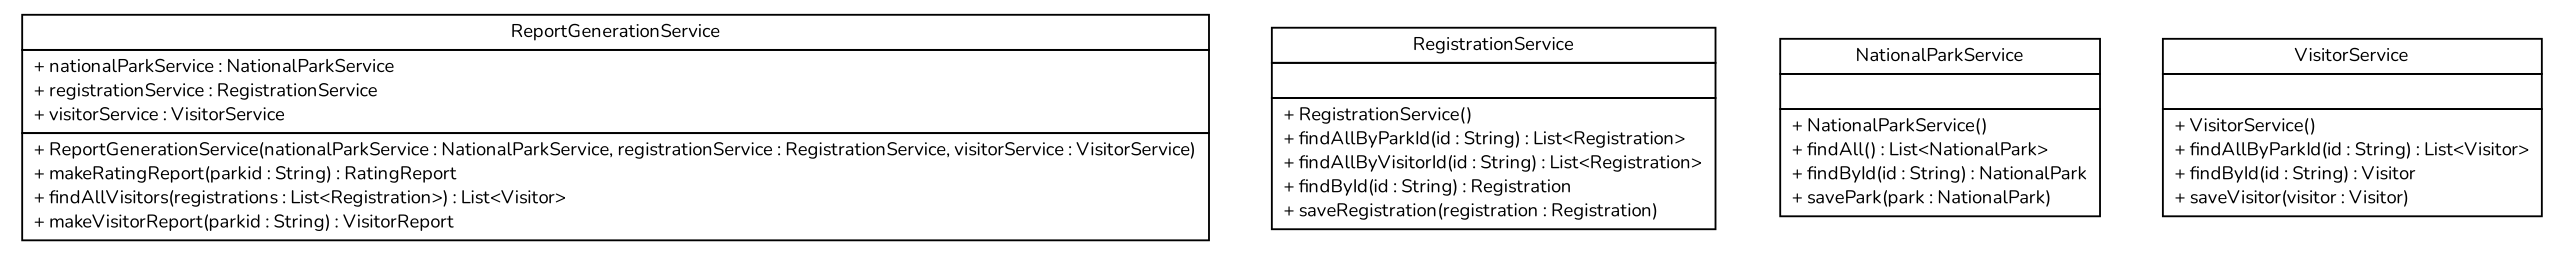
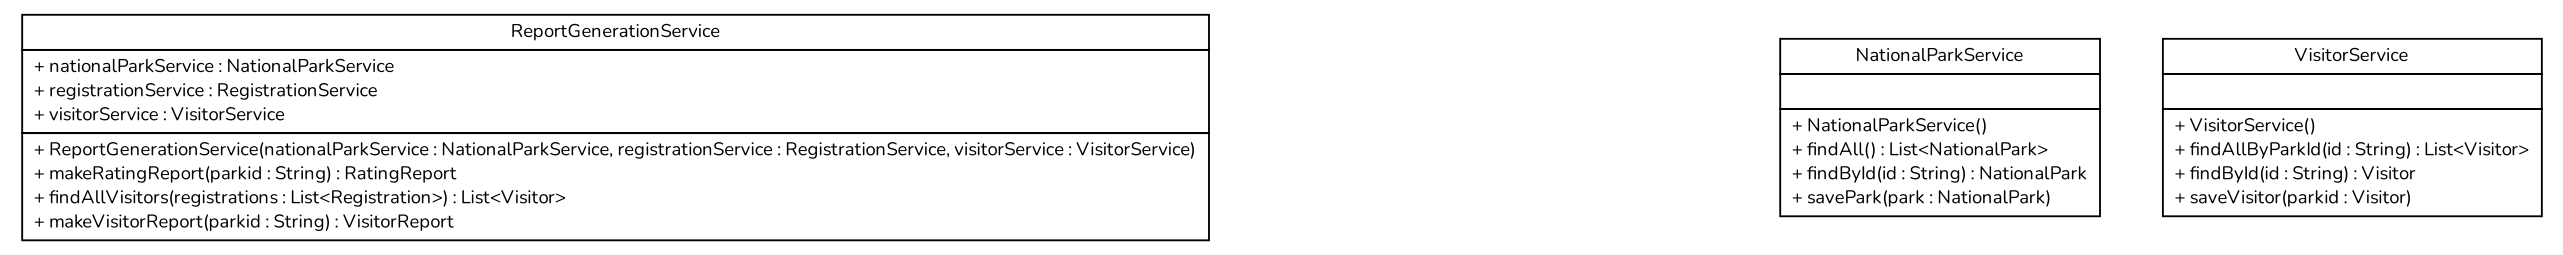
(1494, 128) -> none
(2292, 198) -> (2293, 198)
